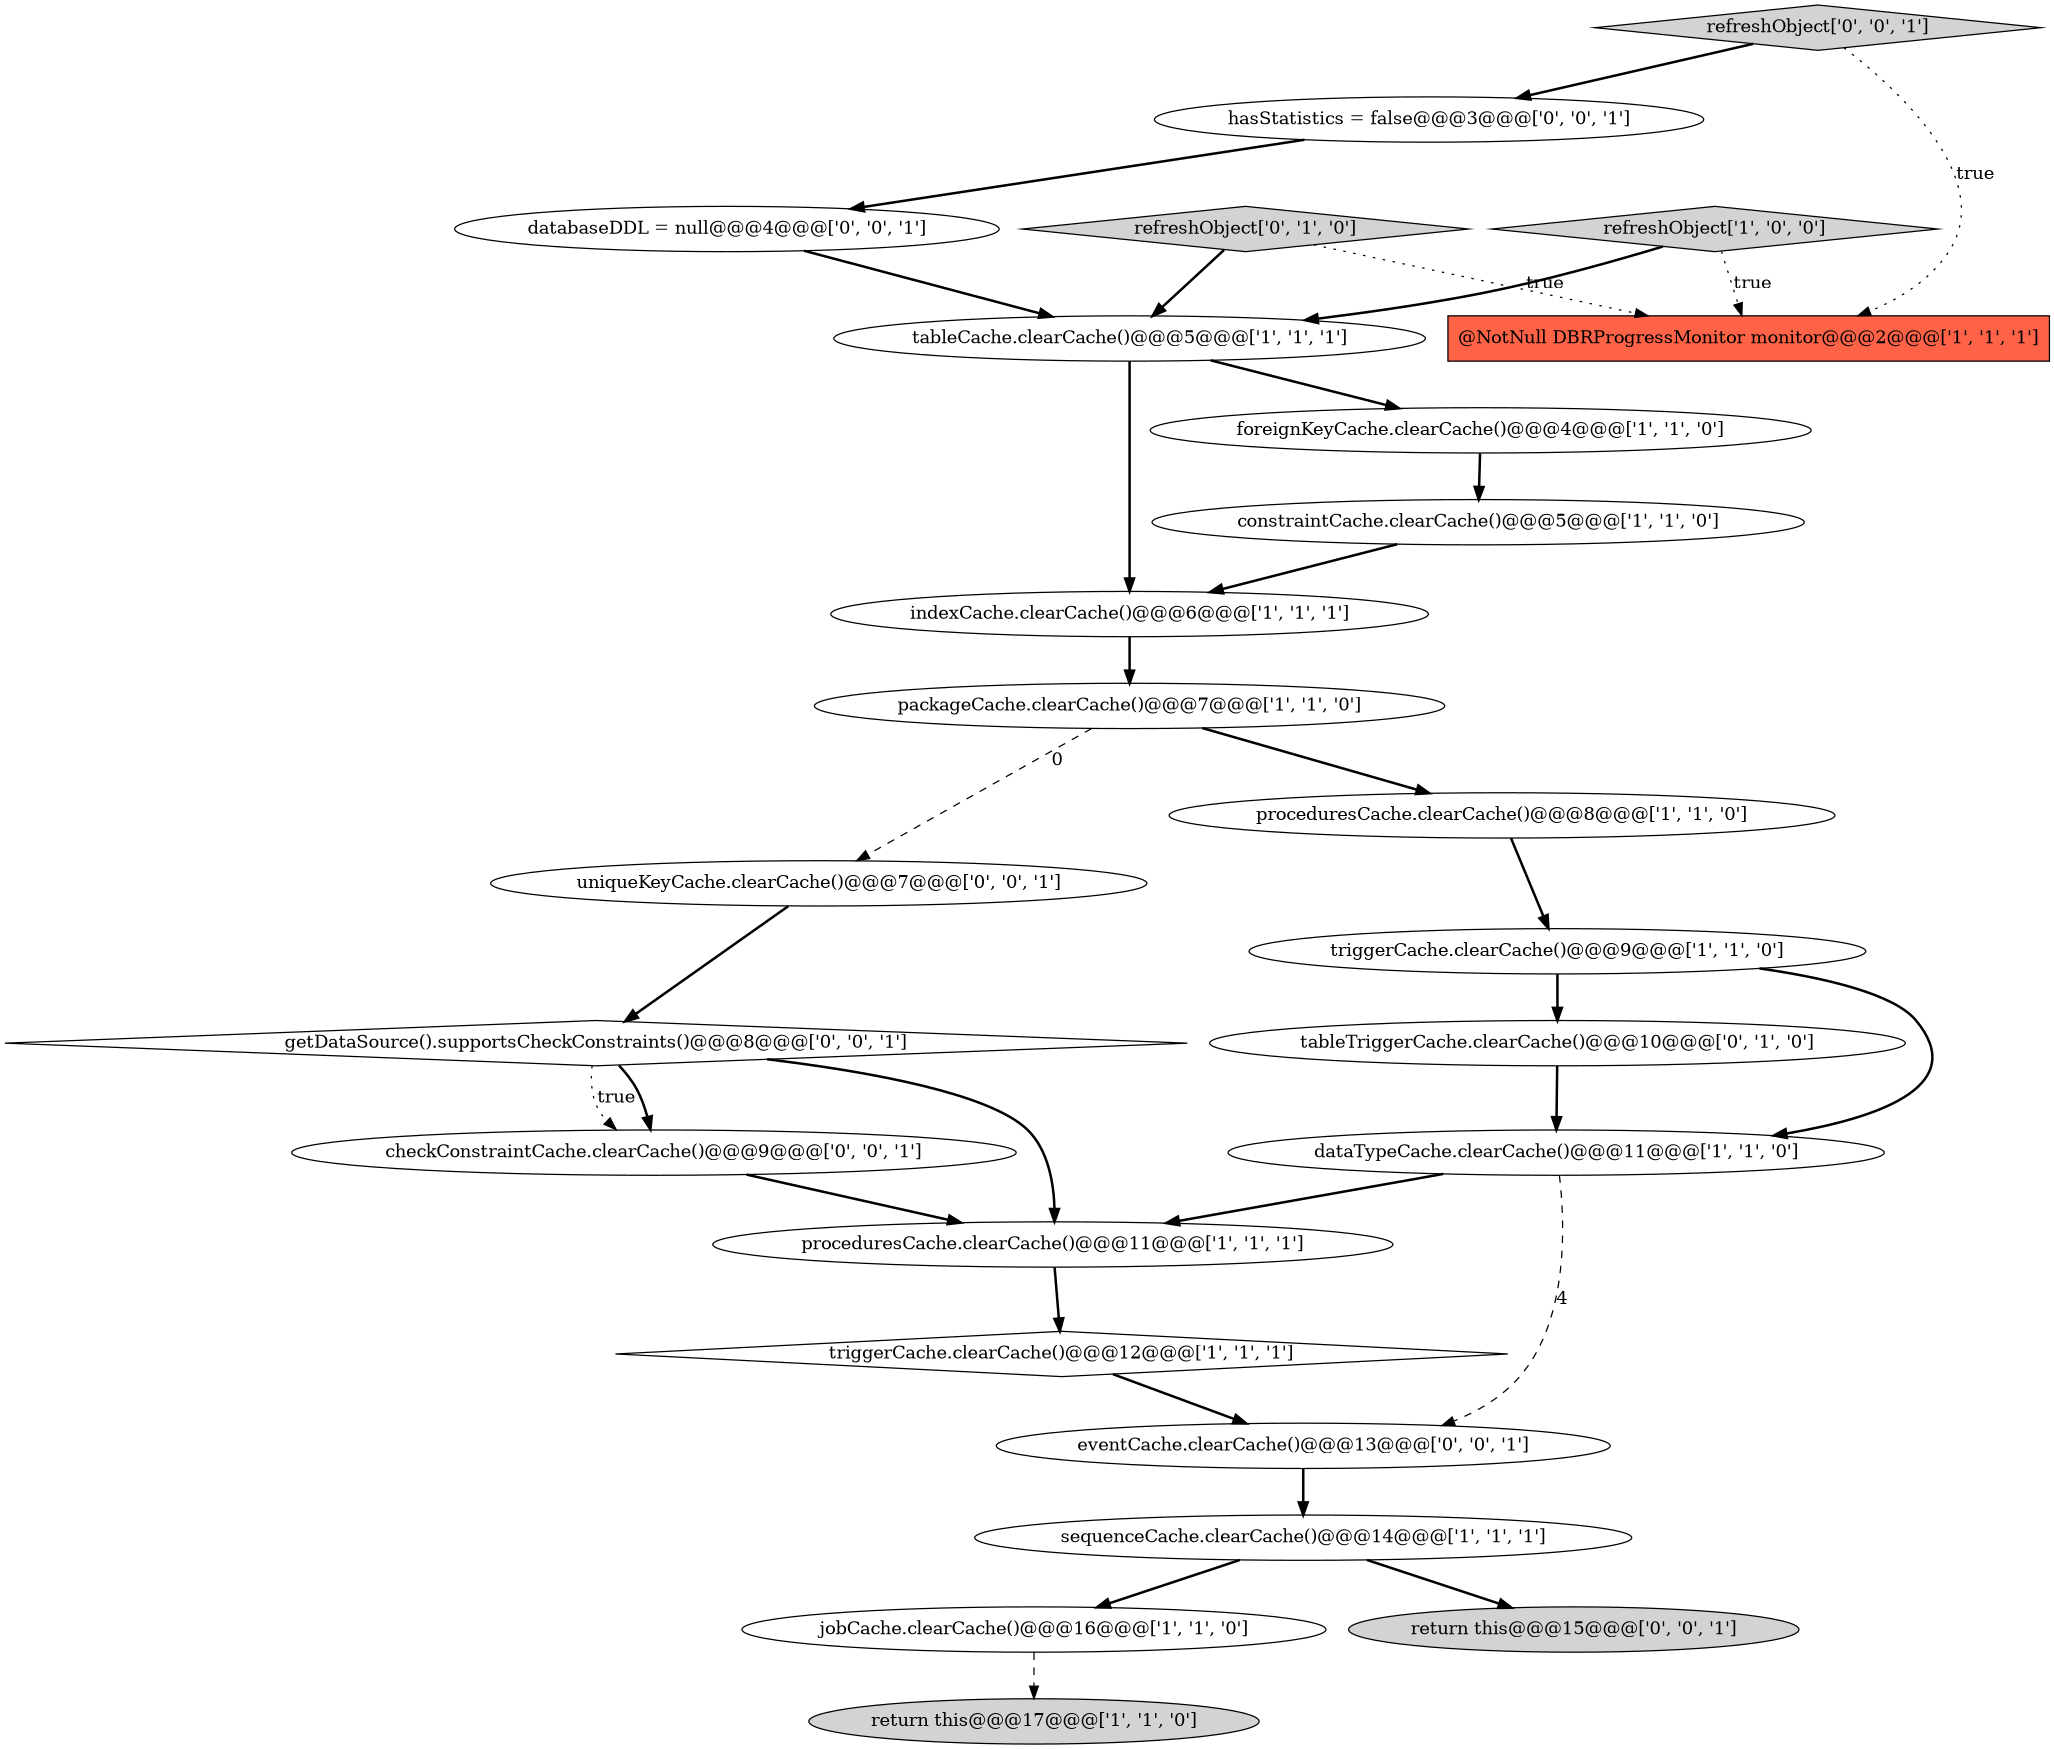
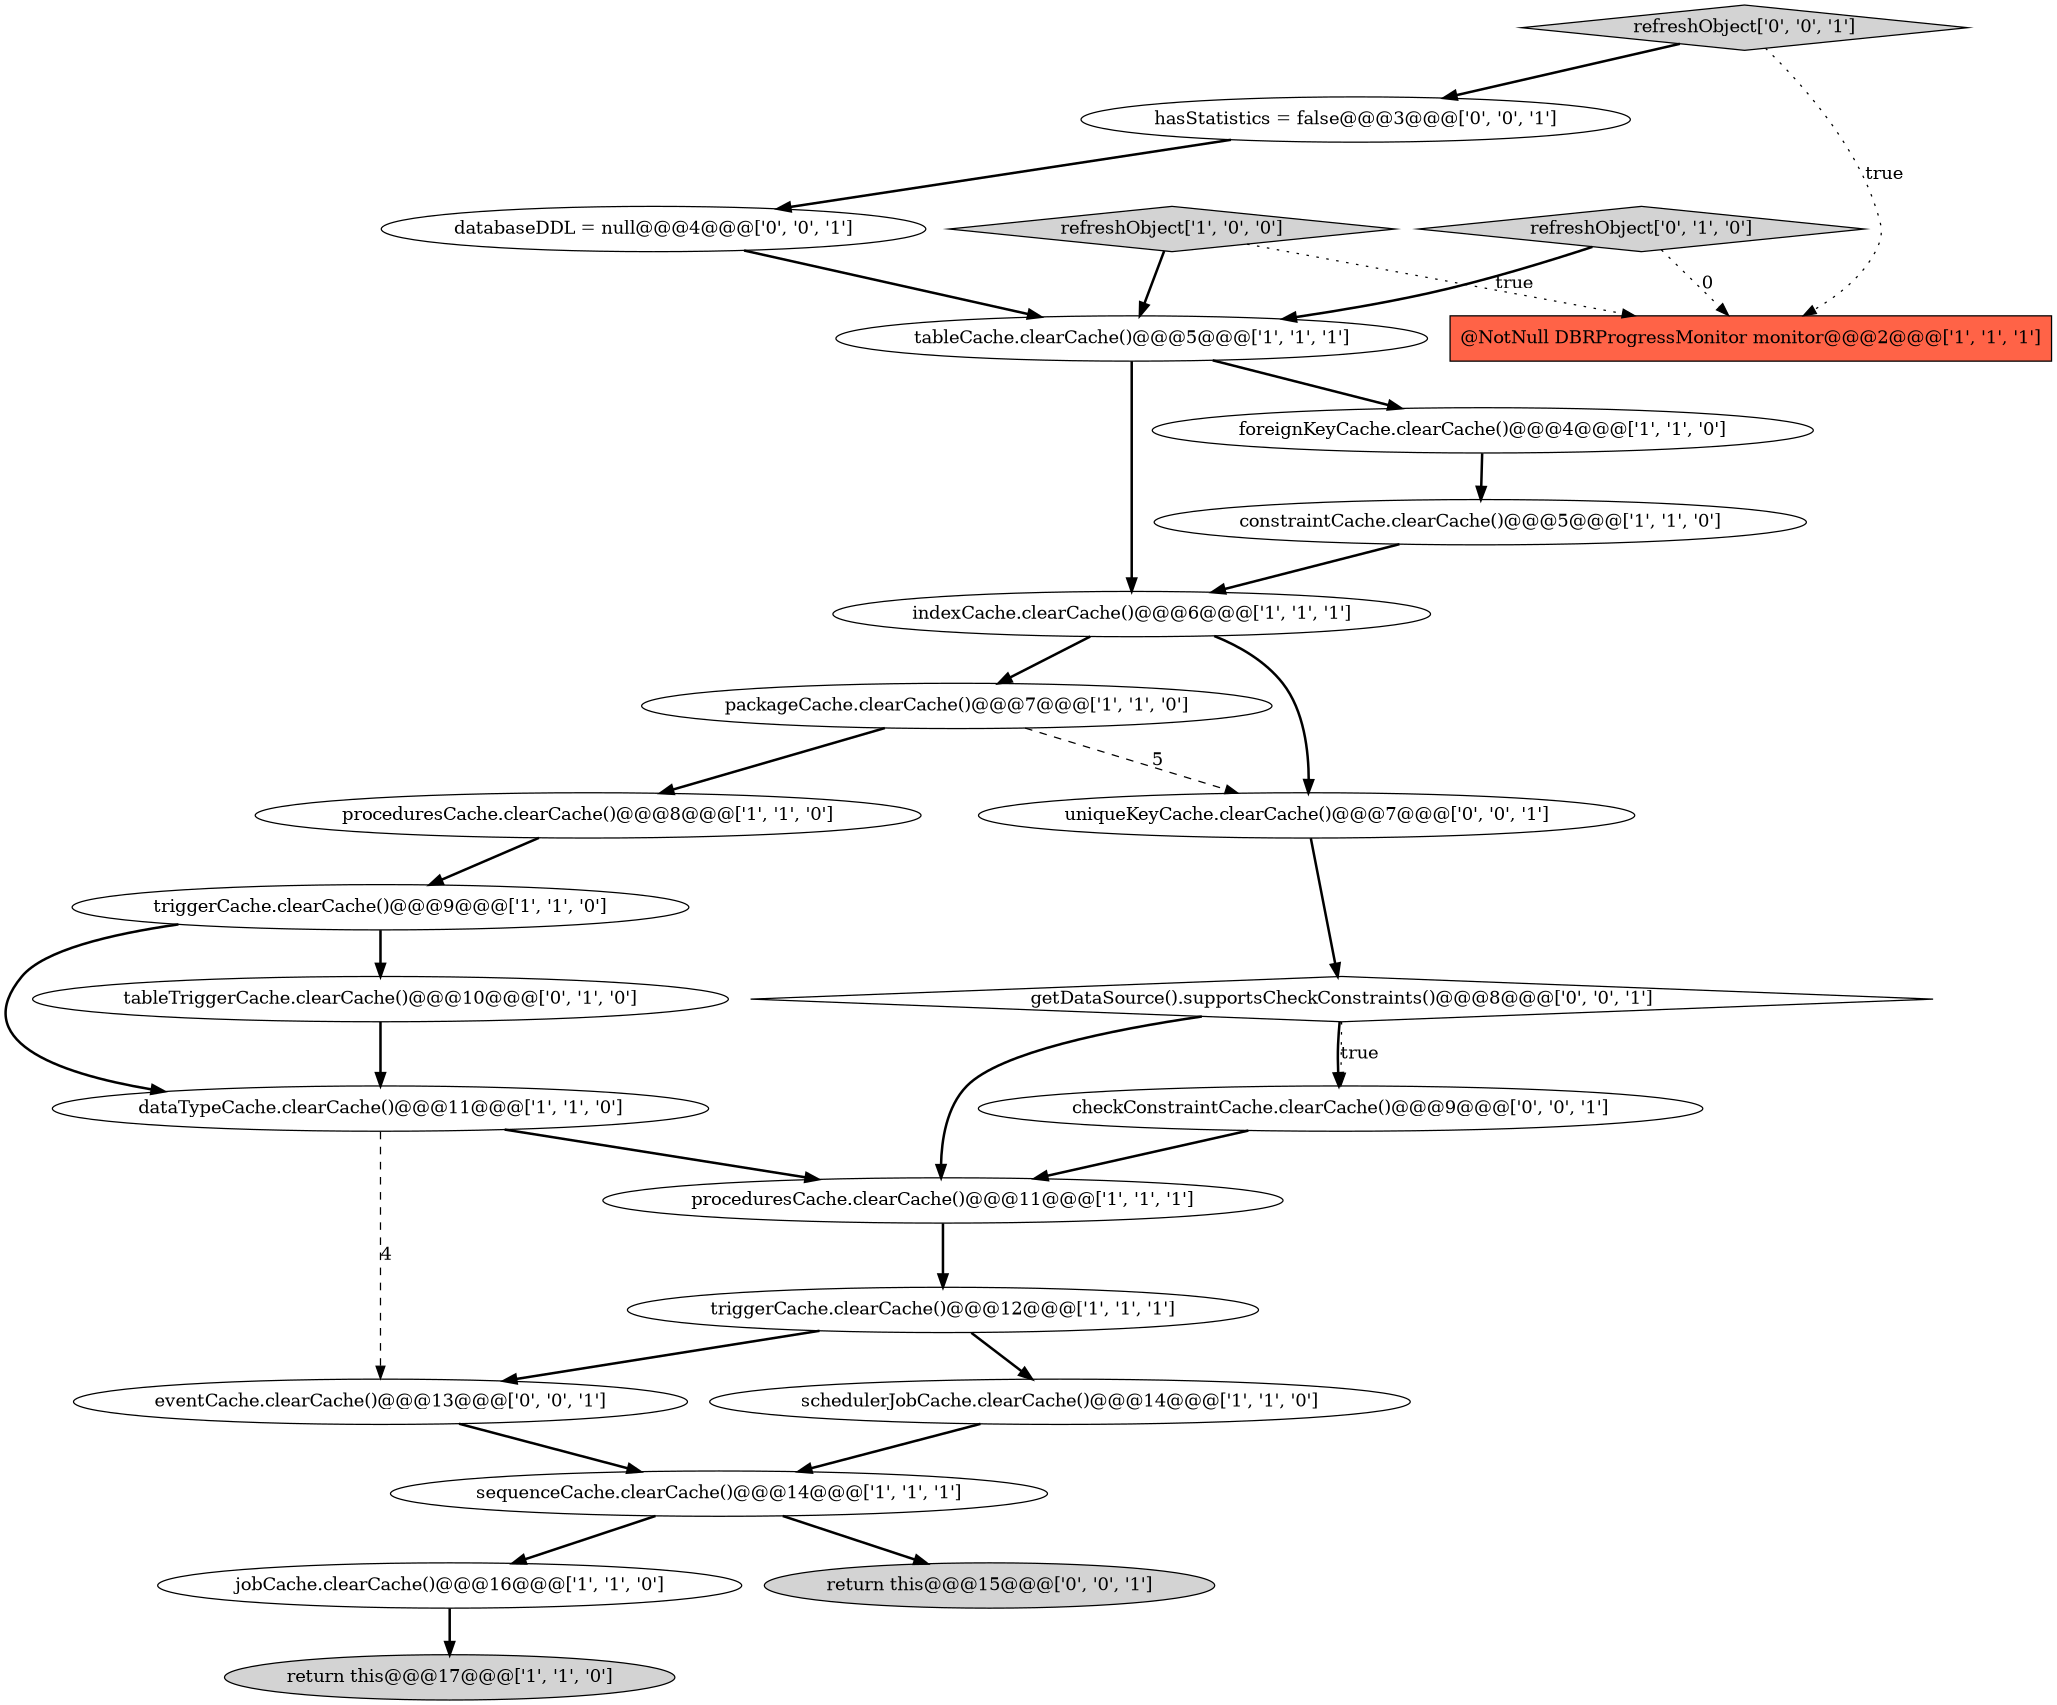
(1545, 284) -> (1708, 284)
none -> (1288, 691)
(1058, 761) -> (1158, 761)
(1062, 1354) -> (943, 1310)
none -> (1060, 1402)
(1034, 1669) -> (450, 1625)
